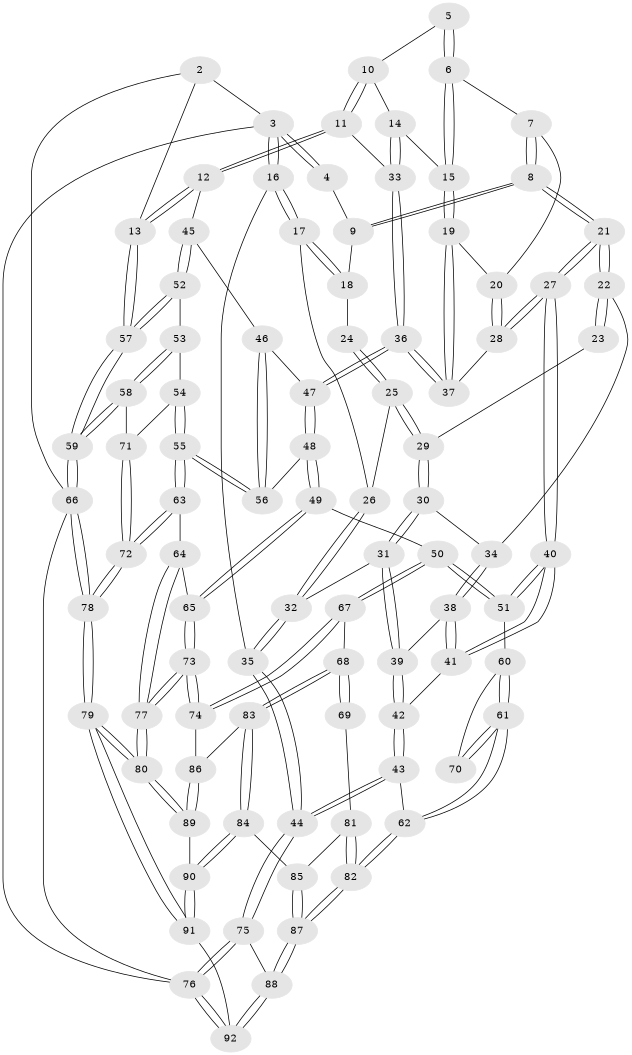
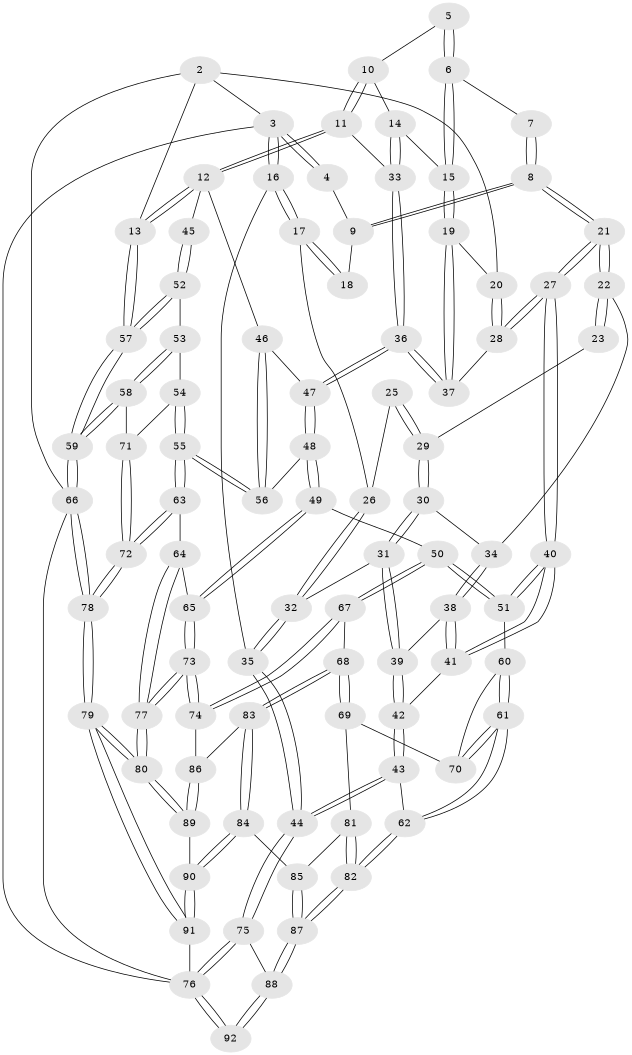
(552, 209) -> (414, 107)
(224, 283) -> (232, 255)
(347, 339) -> none
none -> (399, 742)
(221, 982) -> (190, 958)
